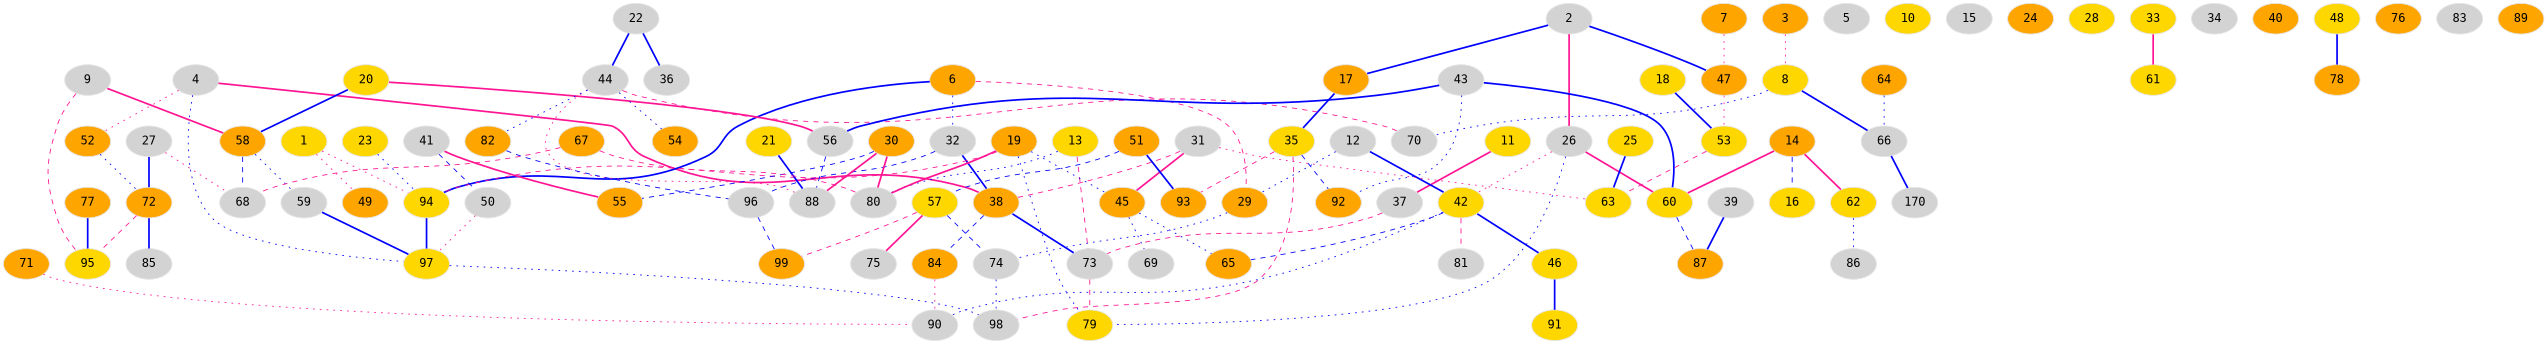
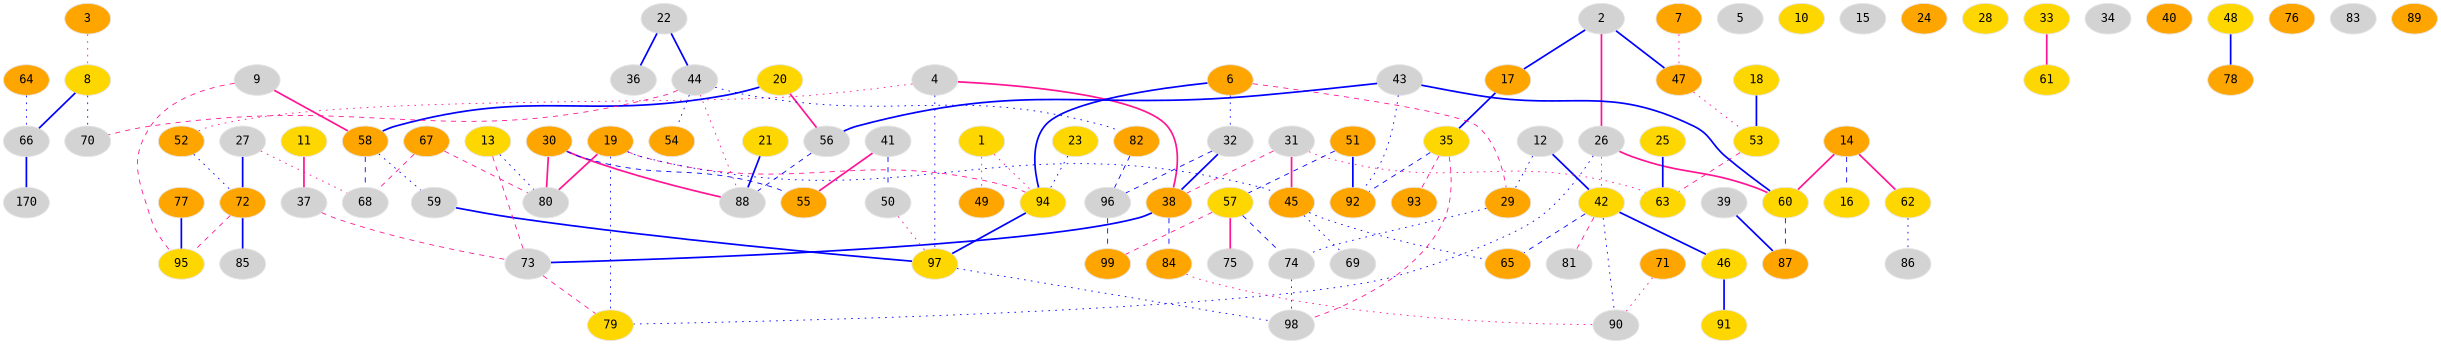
(1157, 168) -> (1353, 172)
